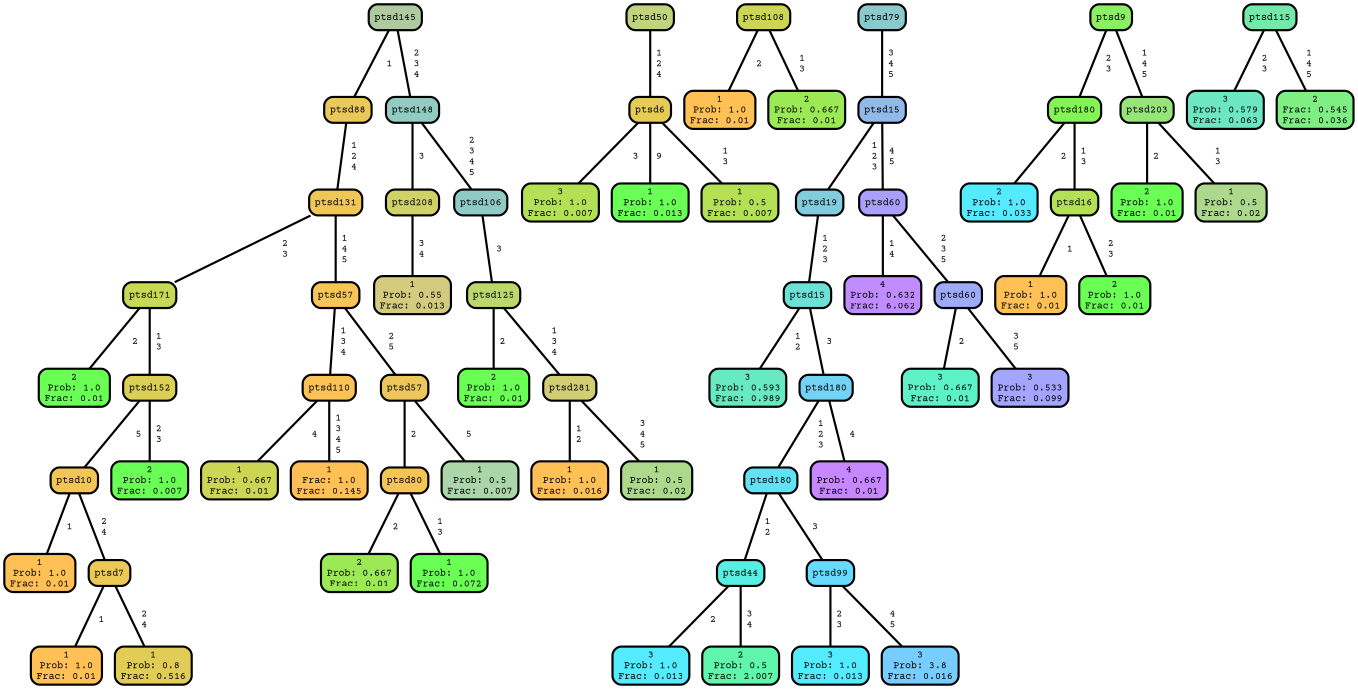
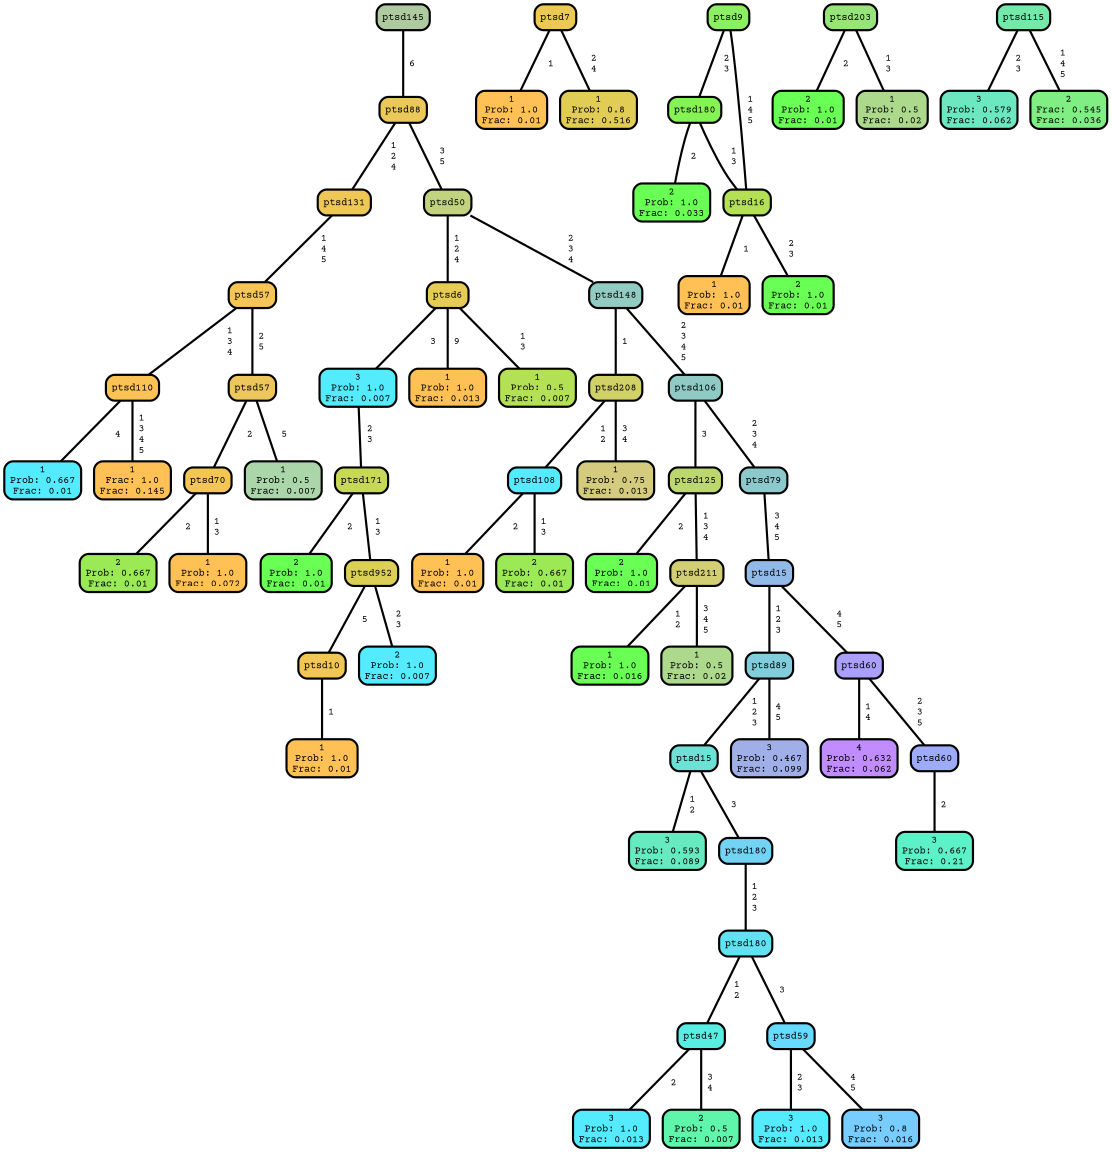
(764, 17) -> (535, 480)
(1129, 63) -> (739, 110)
(386, 64) -> (409, 64)
(404, 64) -> (532, 249)
(1225, 110) -> (979, 110)
(419, 156) -> (622, 341)
none -> (425, 156)
(560, 202) -> (358, 388)
(650, 202) -> (448, 388)
(820, 202) -> (769, 666)
(999, 202) -> (672, 202)
(243, 249) -> (360, 437)
(413, 295) -> (616, 480)
(883, 295) -> (859, 758)
(150, 388) -> (372, 573)
(570, 388) -> (697, 573)
(748, 388) -> (667, 851)
(940, 388) -> (935, 851)
(1030, 388) -> none
none -> (575, 434)
none -> (730, 434)
(150, 480) -> (397, 666)
(239, 480) -> (43, 480)
(405, 480) -> (208, 480)
(570, 480) -> (610, 666)
(849, 480) -> none
(92, 527) -> none
(449, 573) -> (208, 573)
(741, 573) -> (701, 1036)
(830, 573) -> (791, 1036)
(741, 666) -> (701, 1129)
(920, 666) -> (881, 1129)
none -> (769, 758)
